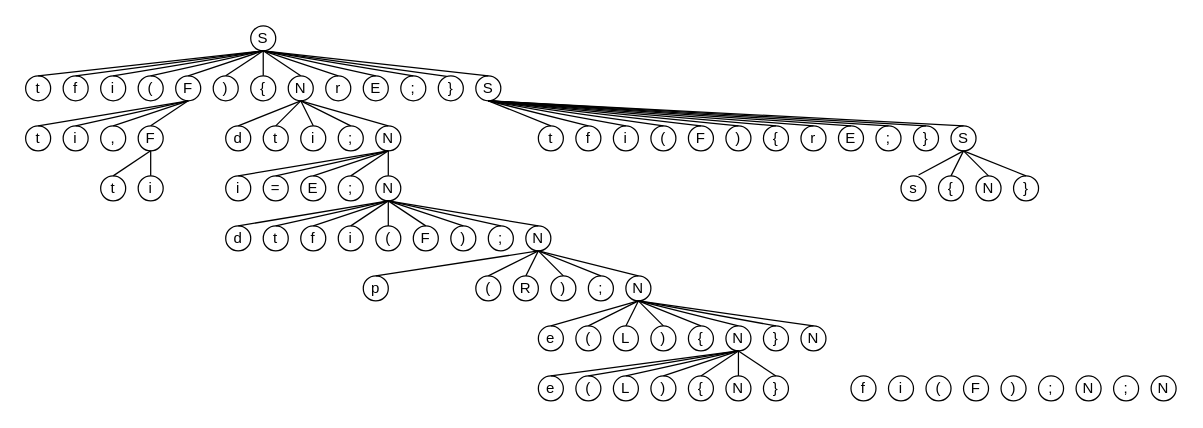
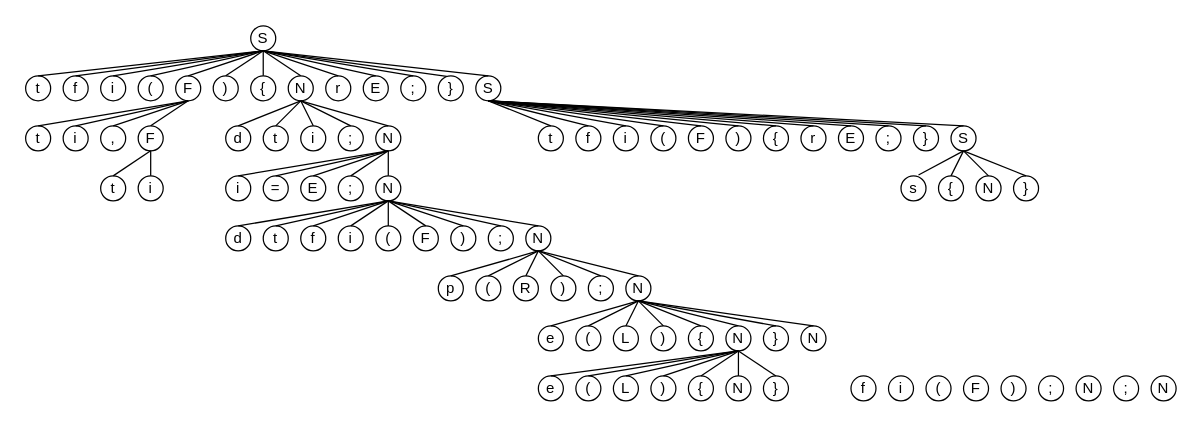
(376, 288) -> (451, 288)
